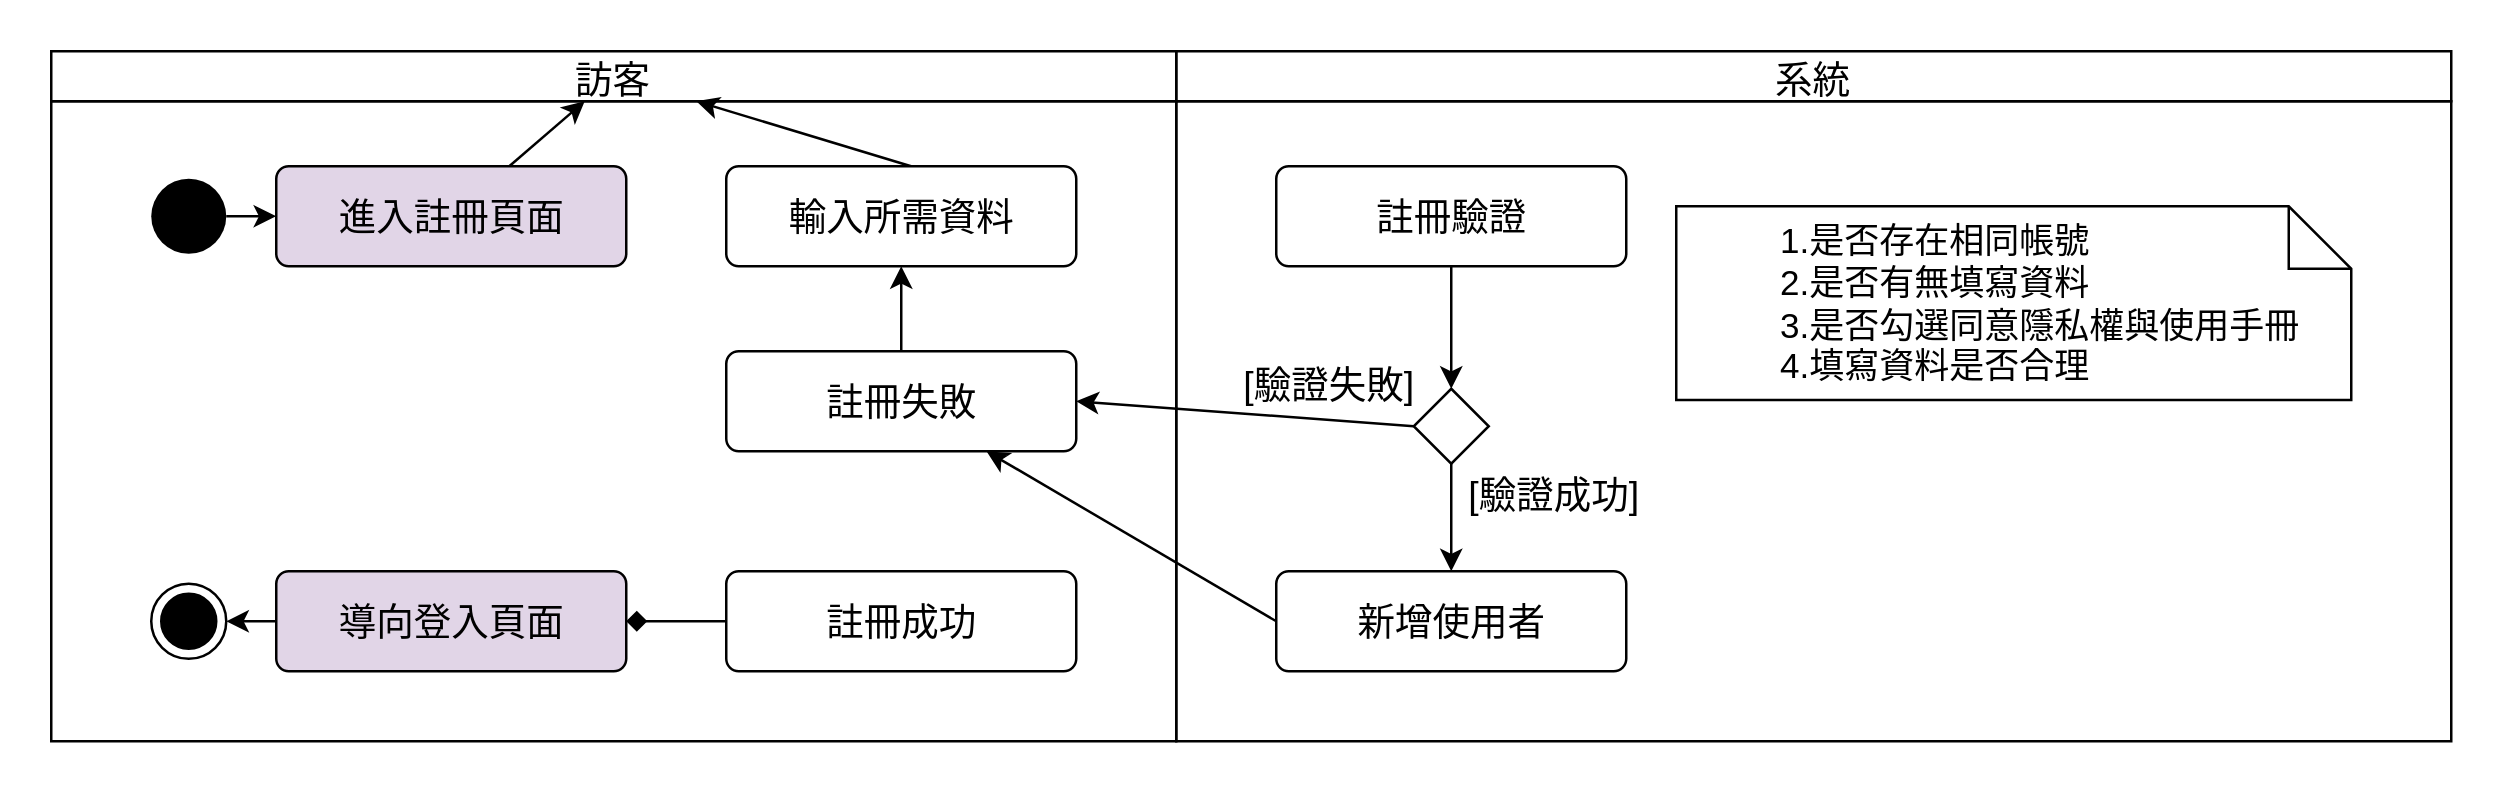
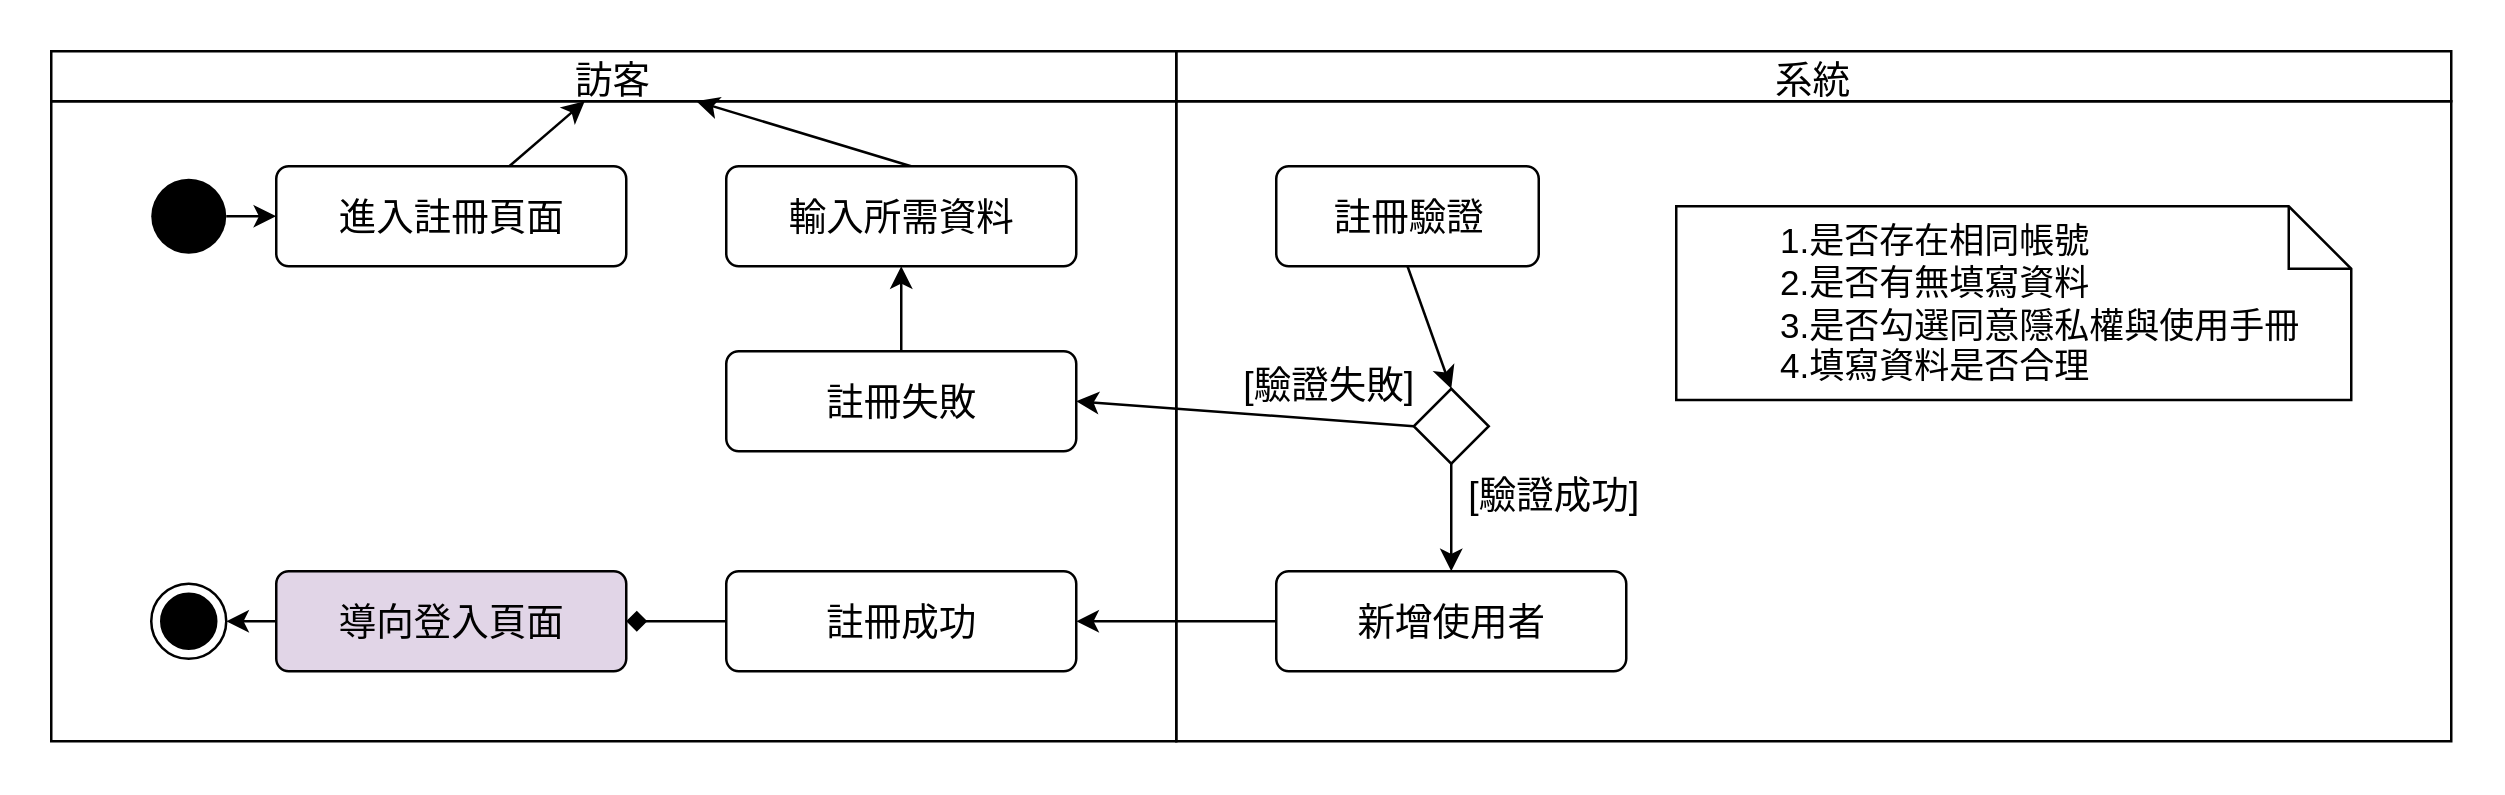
(451, 216) -> (451, 216)
(1451, 216) -> (1408, 216)
(1086, 509) -> (1229, 621)
